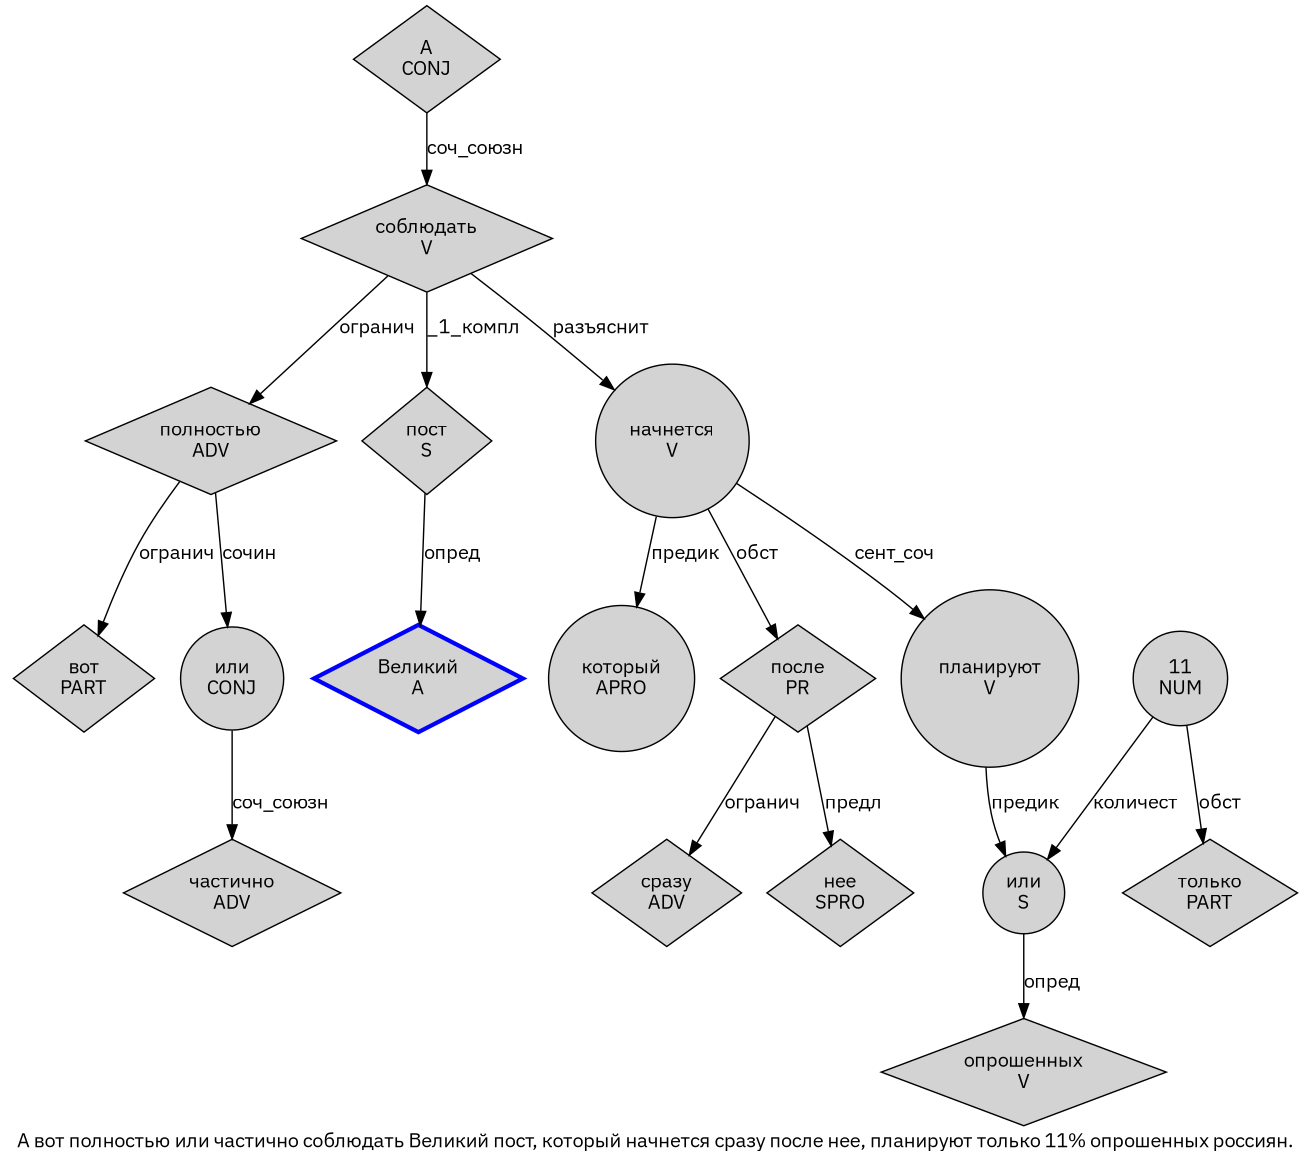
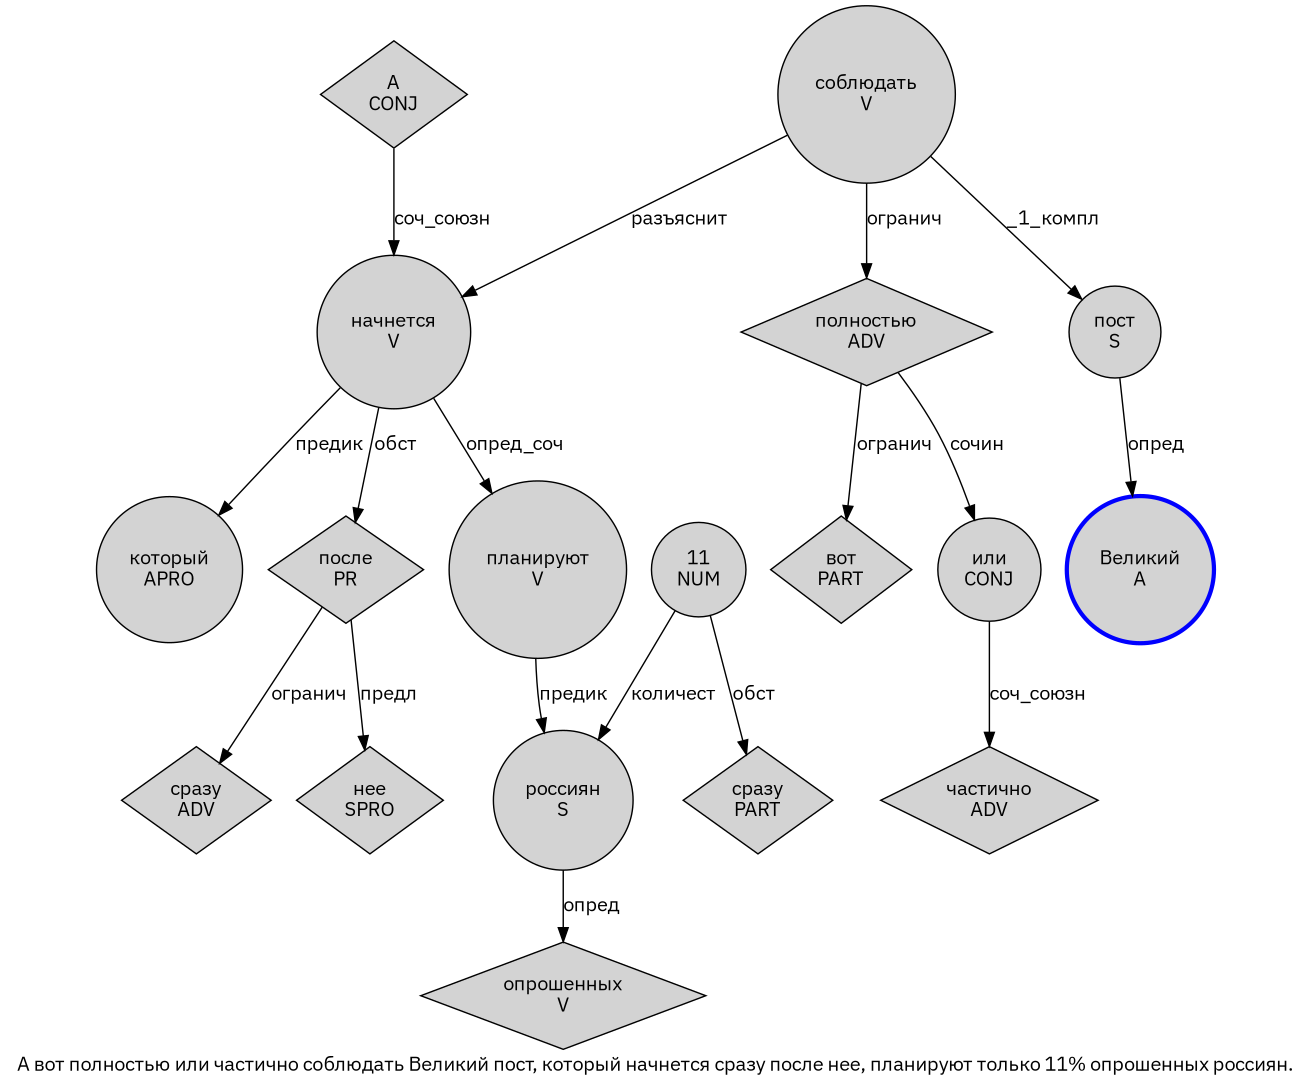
(427, 142) -> (394, 195)
(427, 238) -> (867, 94)
(427, 441) -> (1115, 332)
(895, 554) -> (515, 445)
(418, 679) -> (1140, 570)
(1024, 893) -> (563, 800)
(1210, 893) -> (758, 800)
